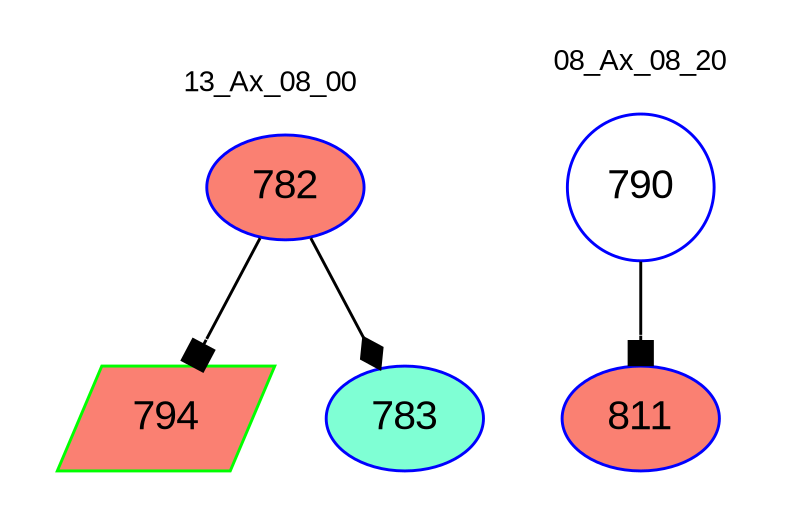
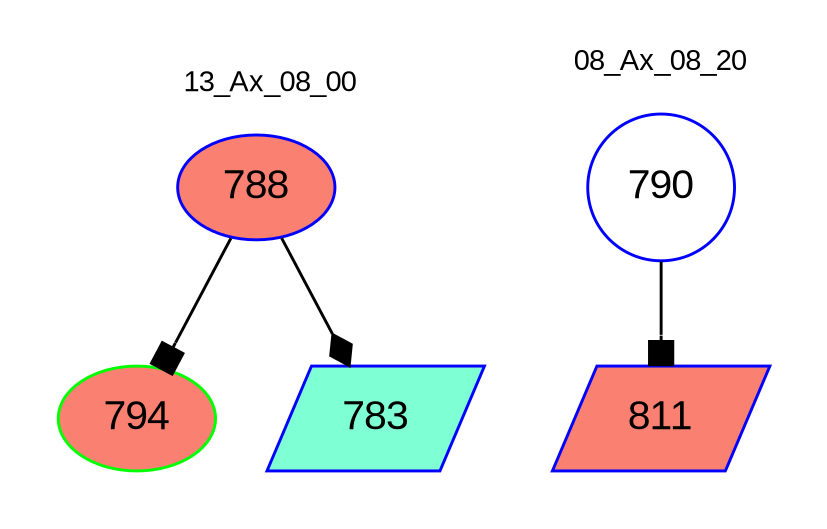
(285, 187) -> (256, 187)
(166, 419) -> (137, 419)
(405, 419) -> (376, 419)
(641, 419) -> (661, 419)
